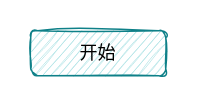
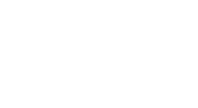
(98, 53) -> none
